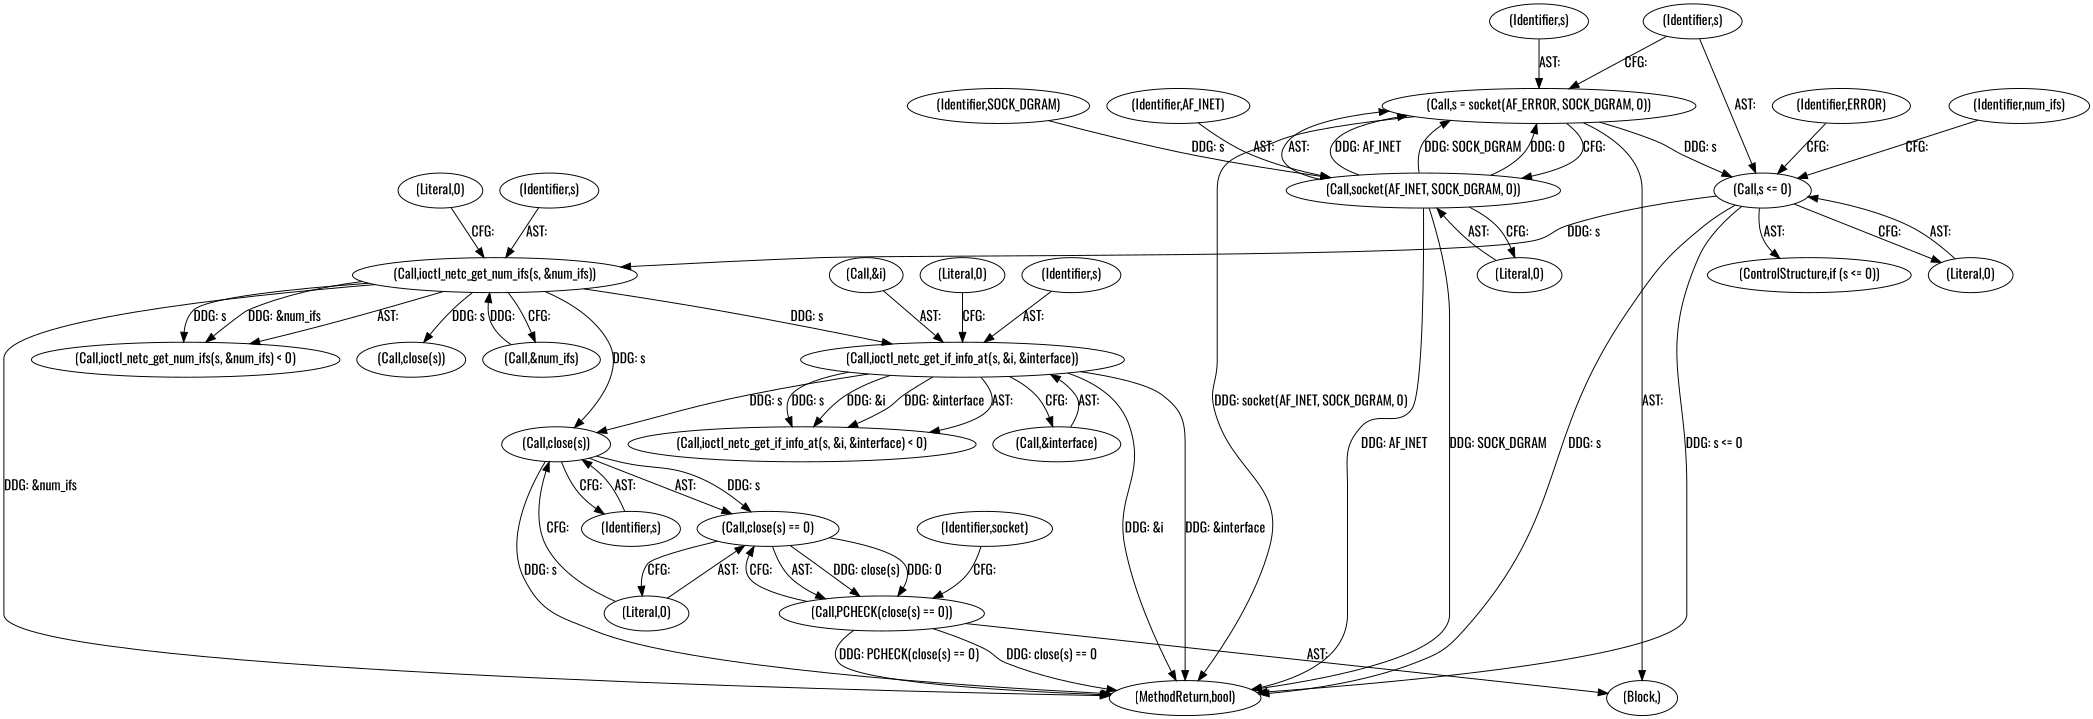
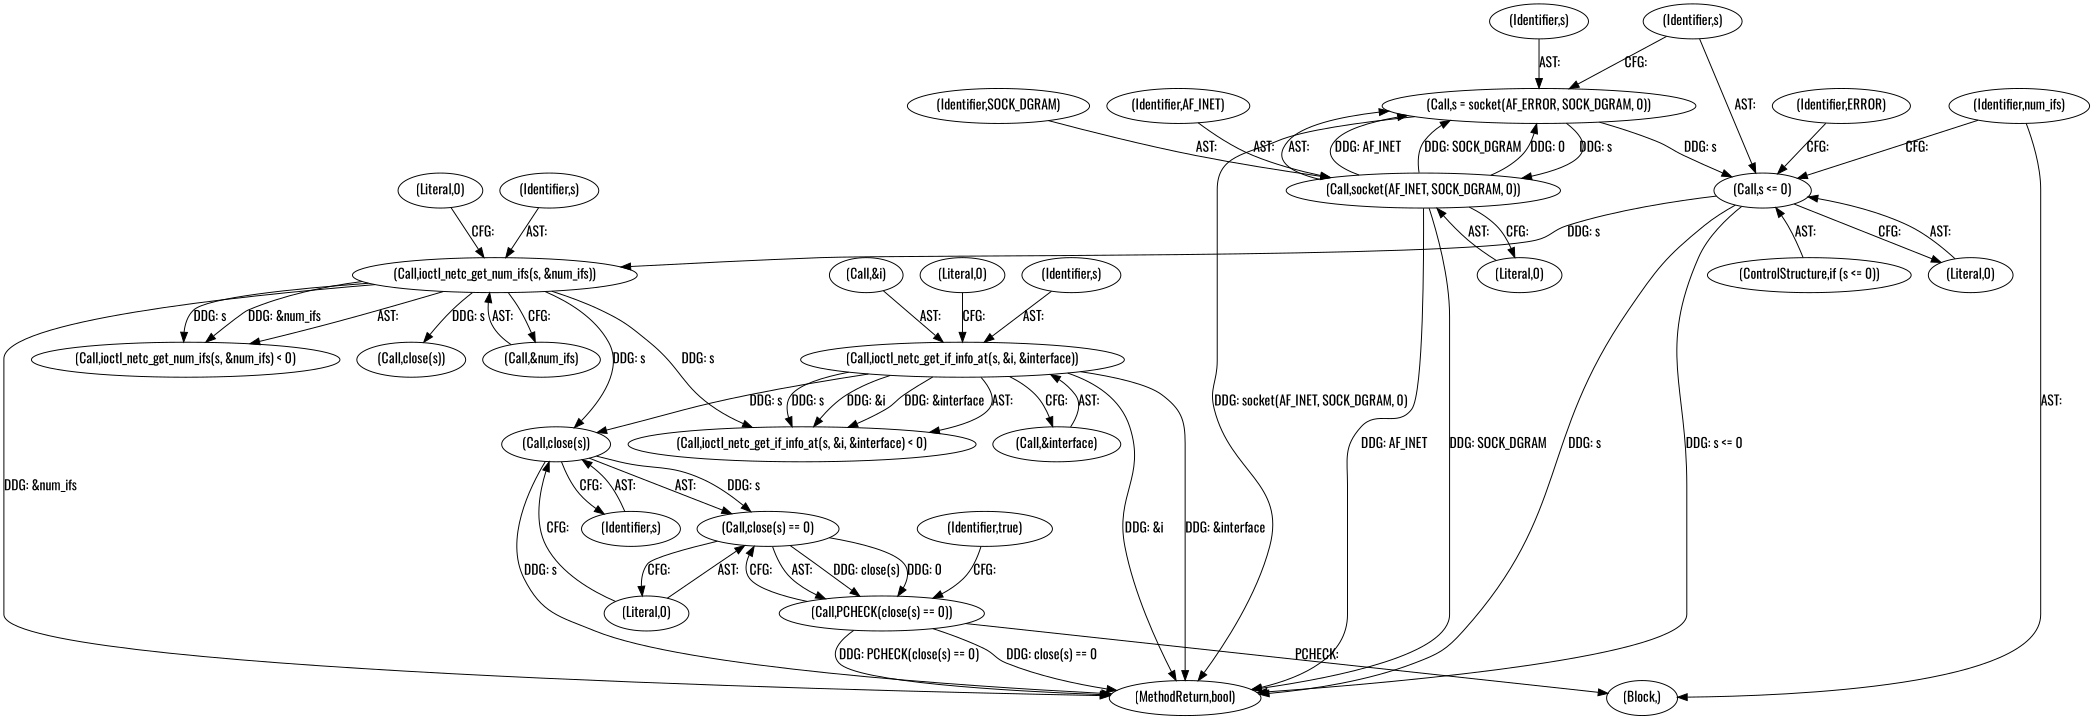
(1208, 148) -> (1208, 148)
(1596, 148) -> (1596, 148)
(1761, 232) -> (1793, 236)
(733, 313) -> (655, 347)
(504, 317) -> (504, 317)
(1642, 383) -> (2041, 557)
(985, 529) -> (985, 529)
(1319, 656) -> (1319, 656)
